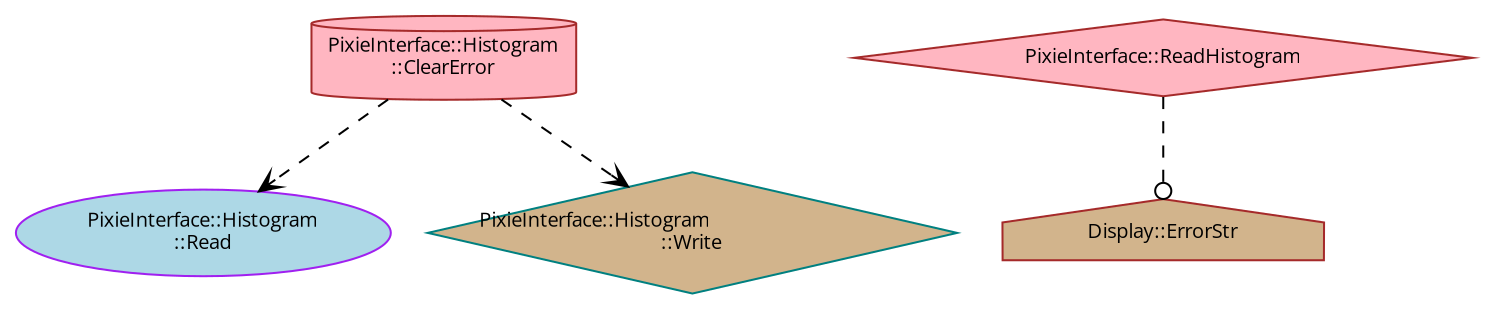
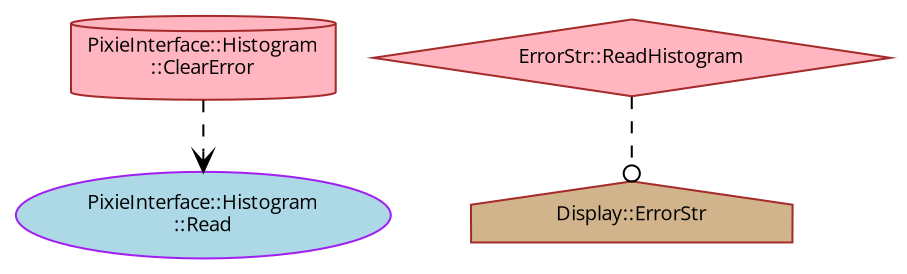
(1163, 58) -> (632, 58)
(692, 233) -> none
